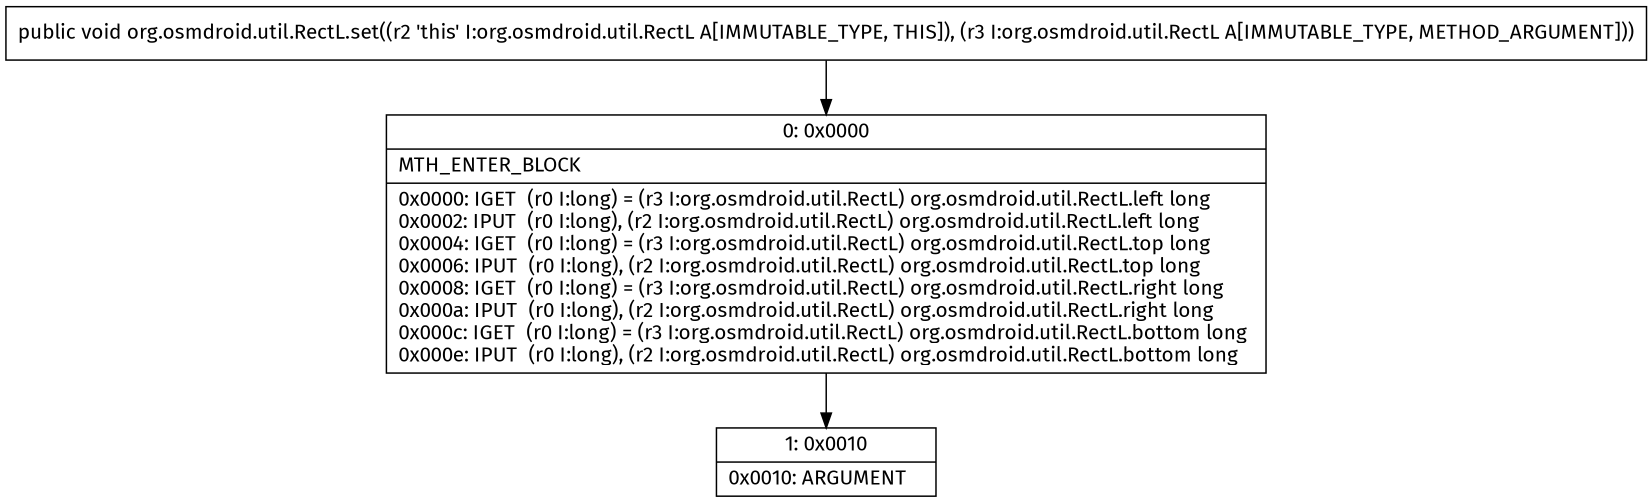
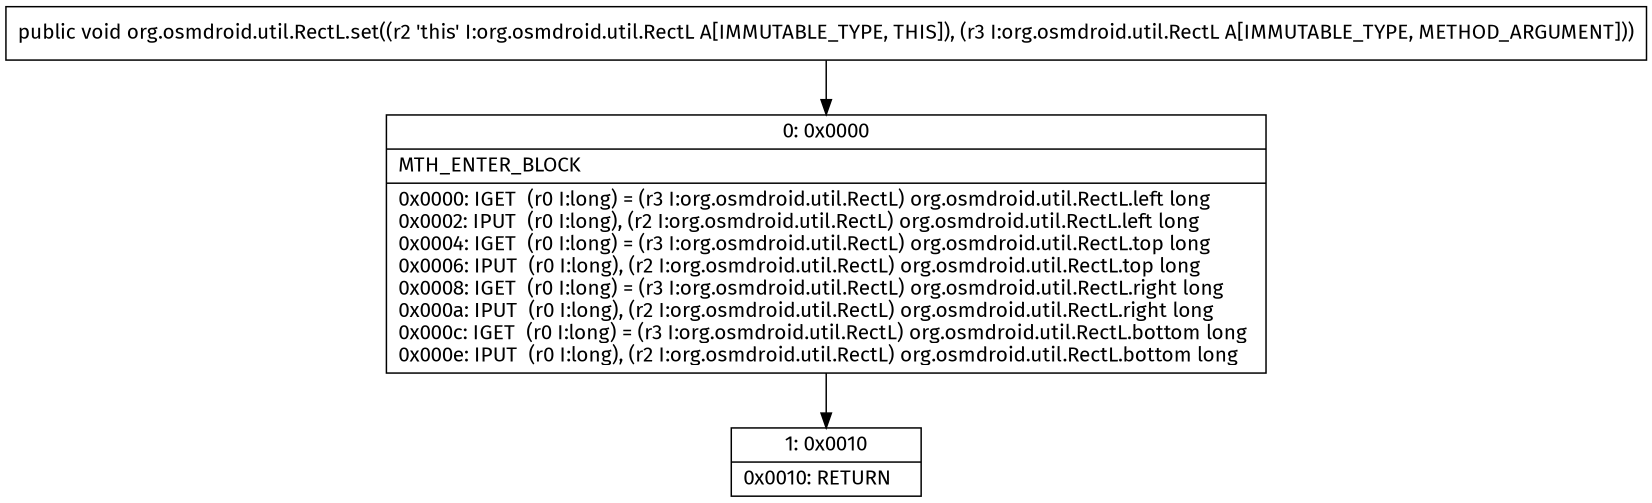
(826, 478) -> (826, 478)
